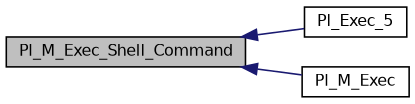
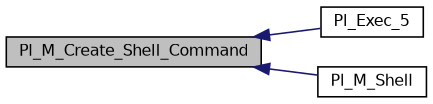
(126, 52) -> (134, 52)
(356, 82) -> (372, 82)
